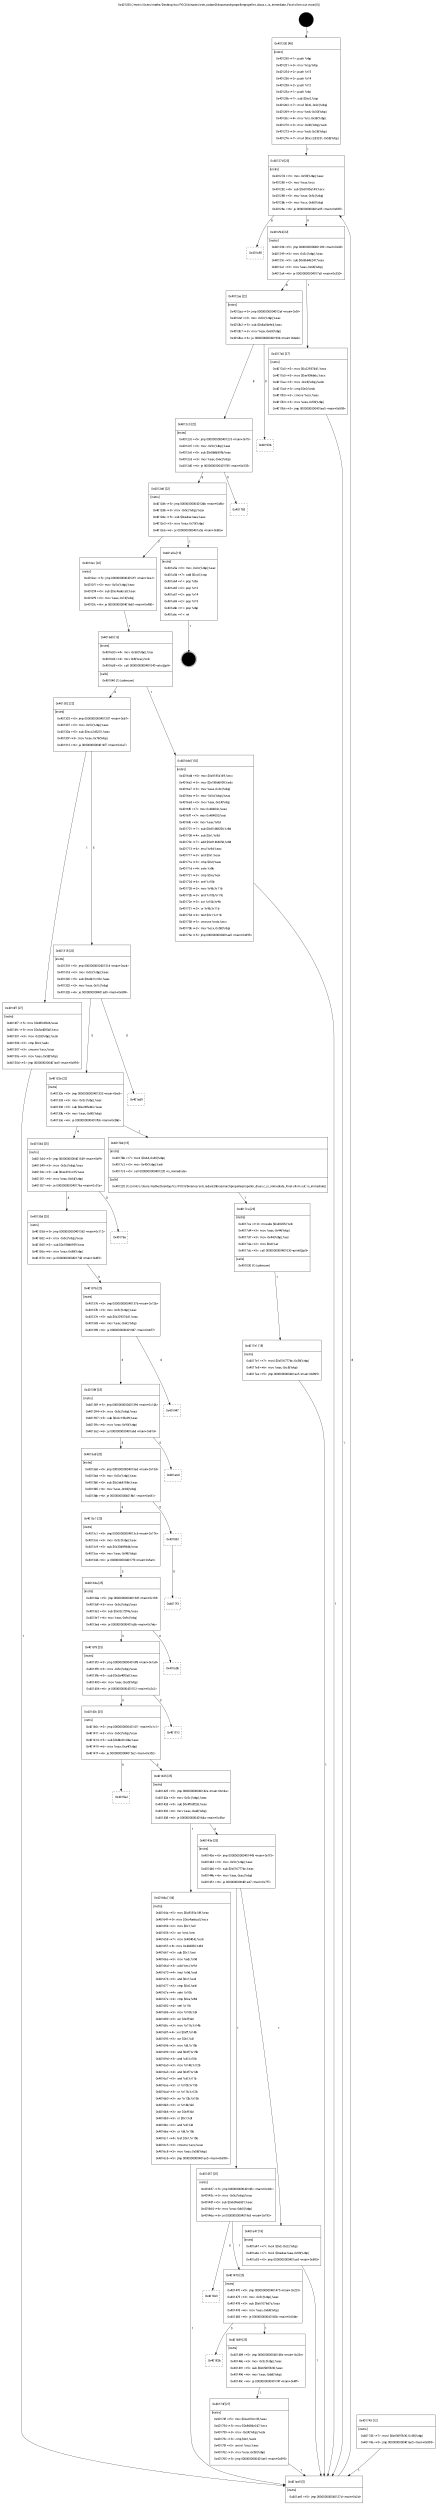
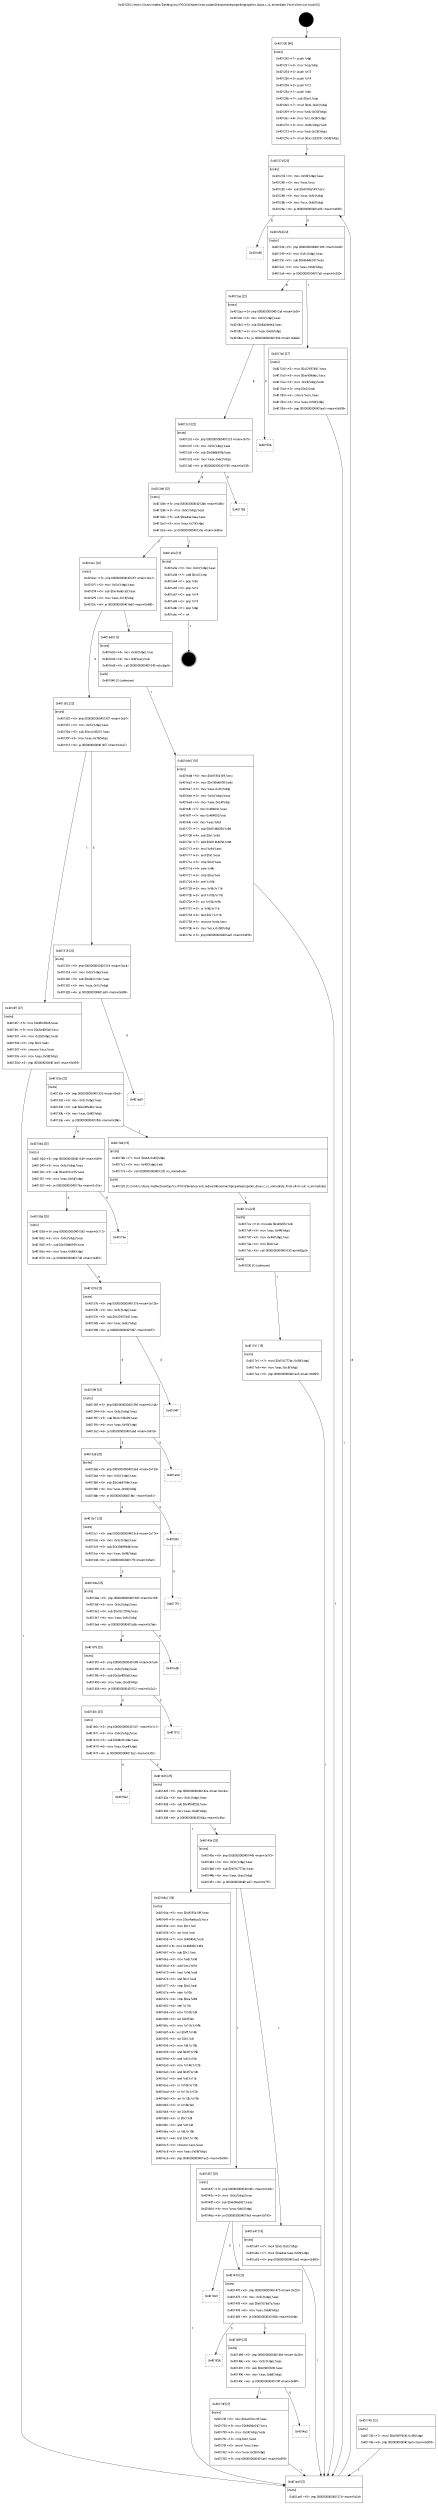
(114, 691) -> (90, 652)
(88, 1034) -> none
none -> (301, 2432)
